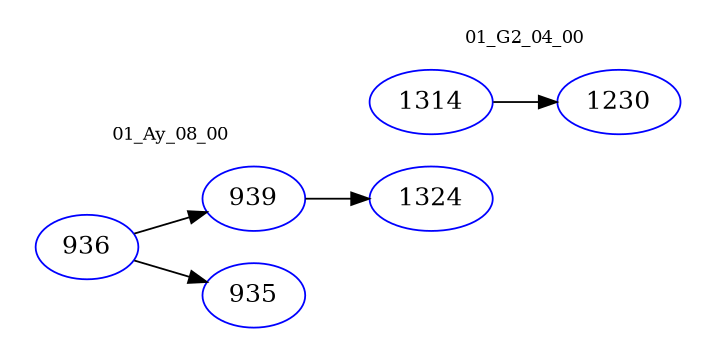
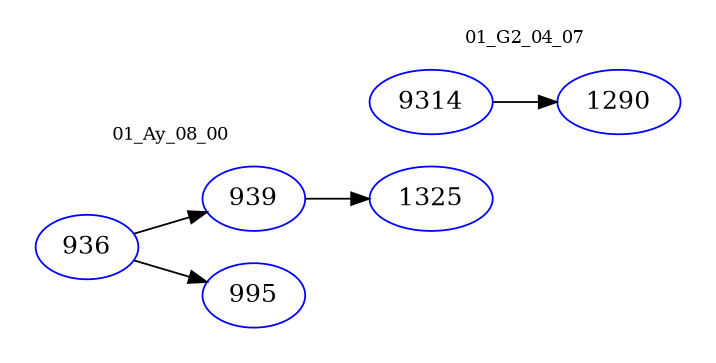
(525, 38) -> (525, 38)
(431, 102) -> (431, 102)
(619, 102) -> (619, 102)
(431, 199) -> (431, 199)
(254, 295) -> (254, 295)
